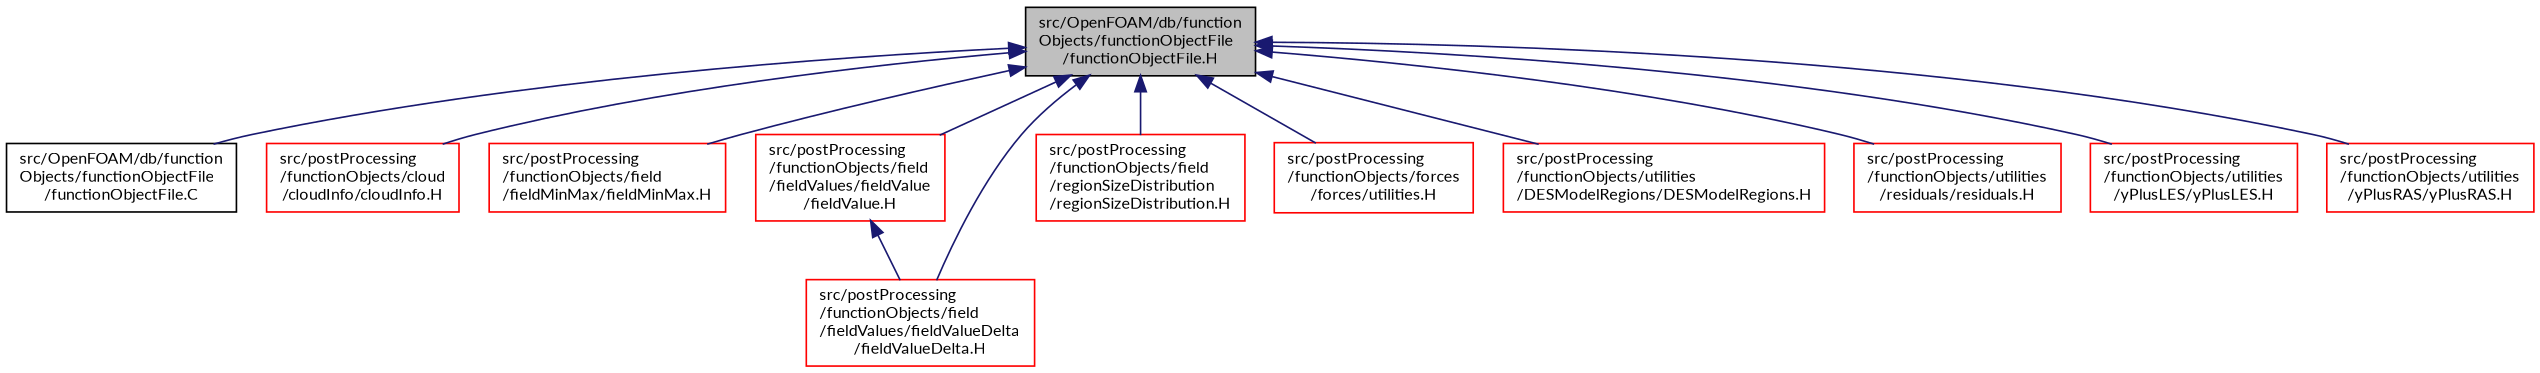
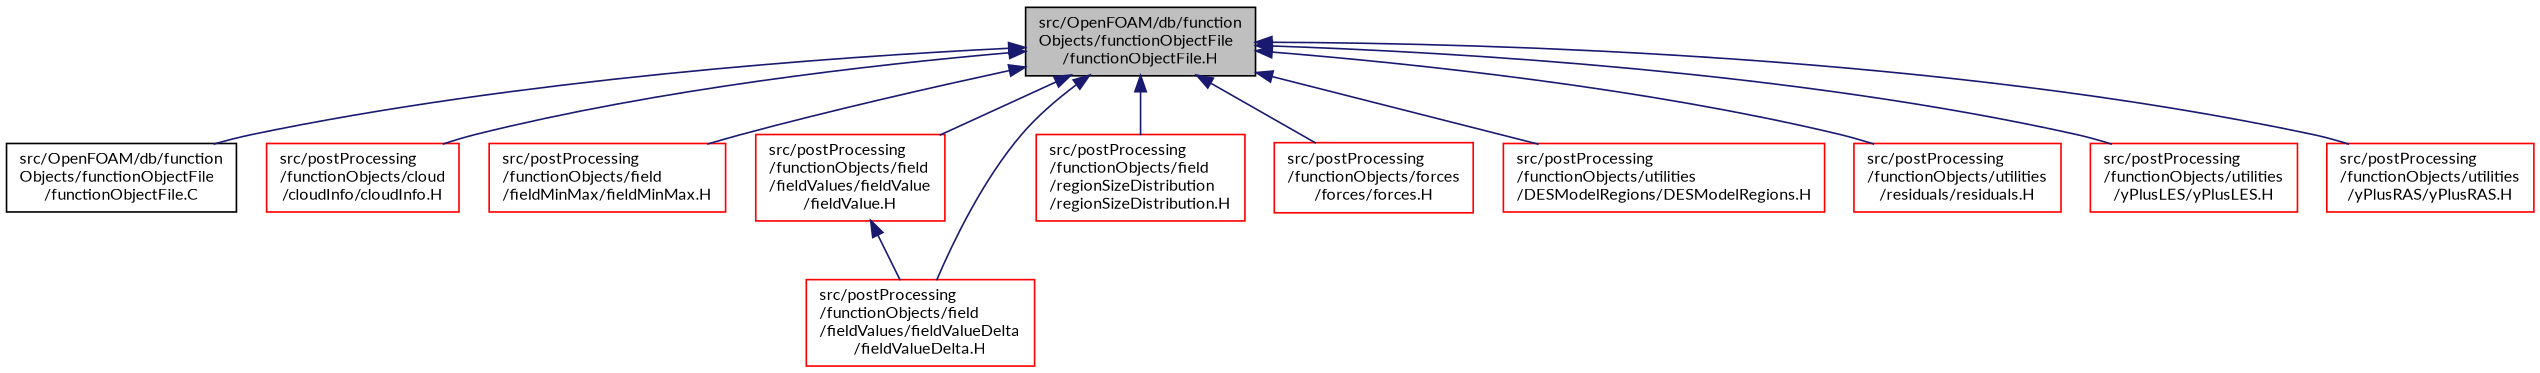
(1374, 178) -> (1374, 178)
